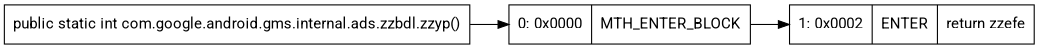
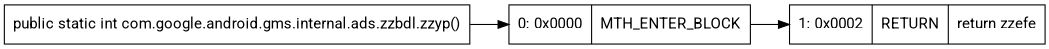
(905, 24) -> (910, 24)
